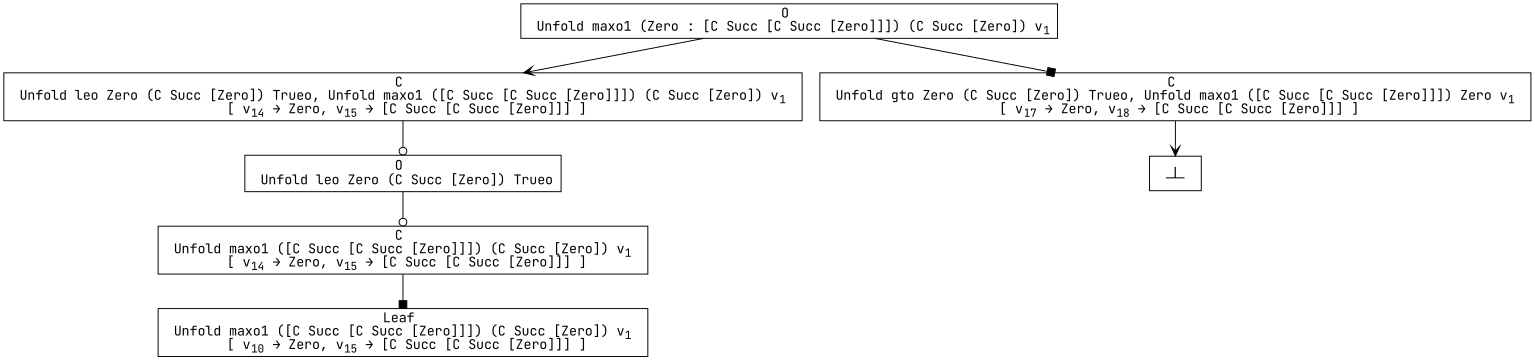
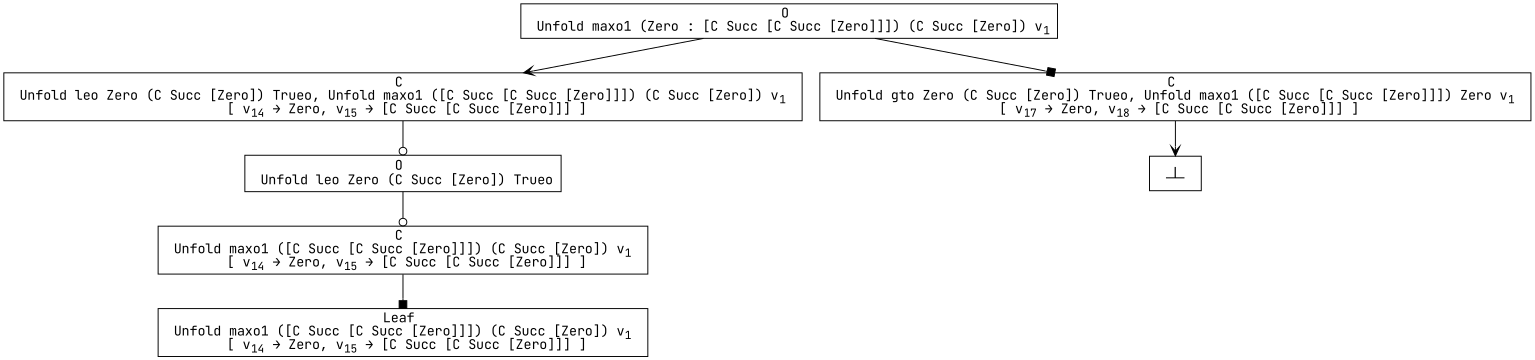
(258, 345) -> (258, 345)
